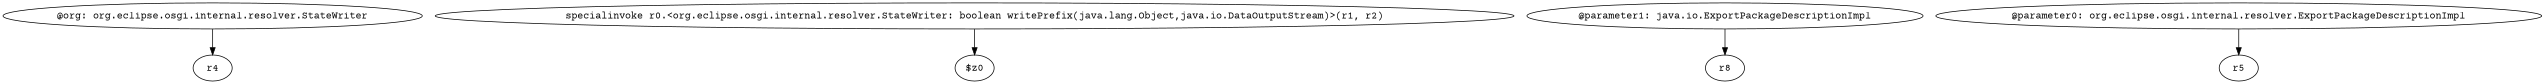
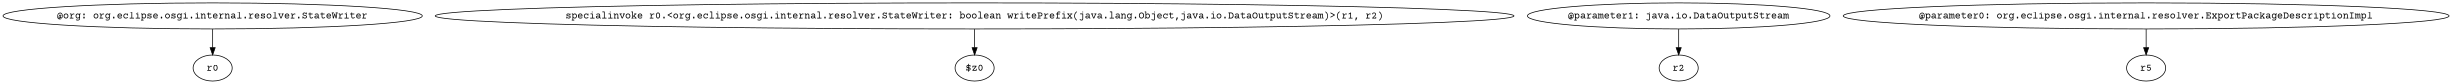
(1725, 16) -> (1679, 16)
(213, 68) -> (213, 68)
(1725, 68) -> (1679, 68)
